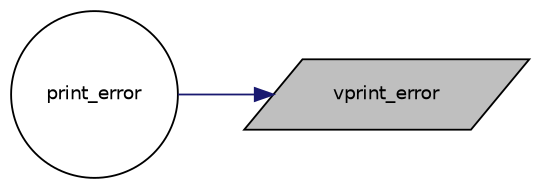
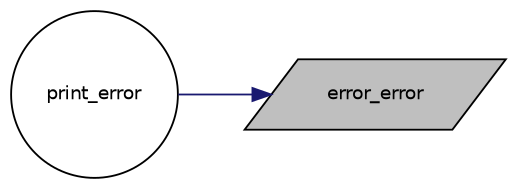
(387, 94) -> (375, 94)
